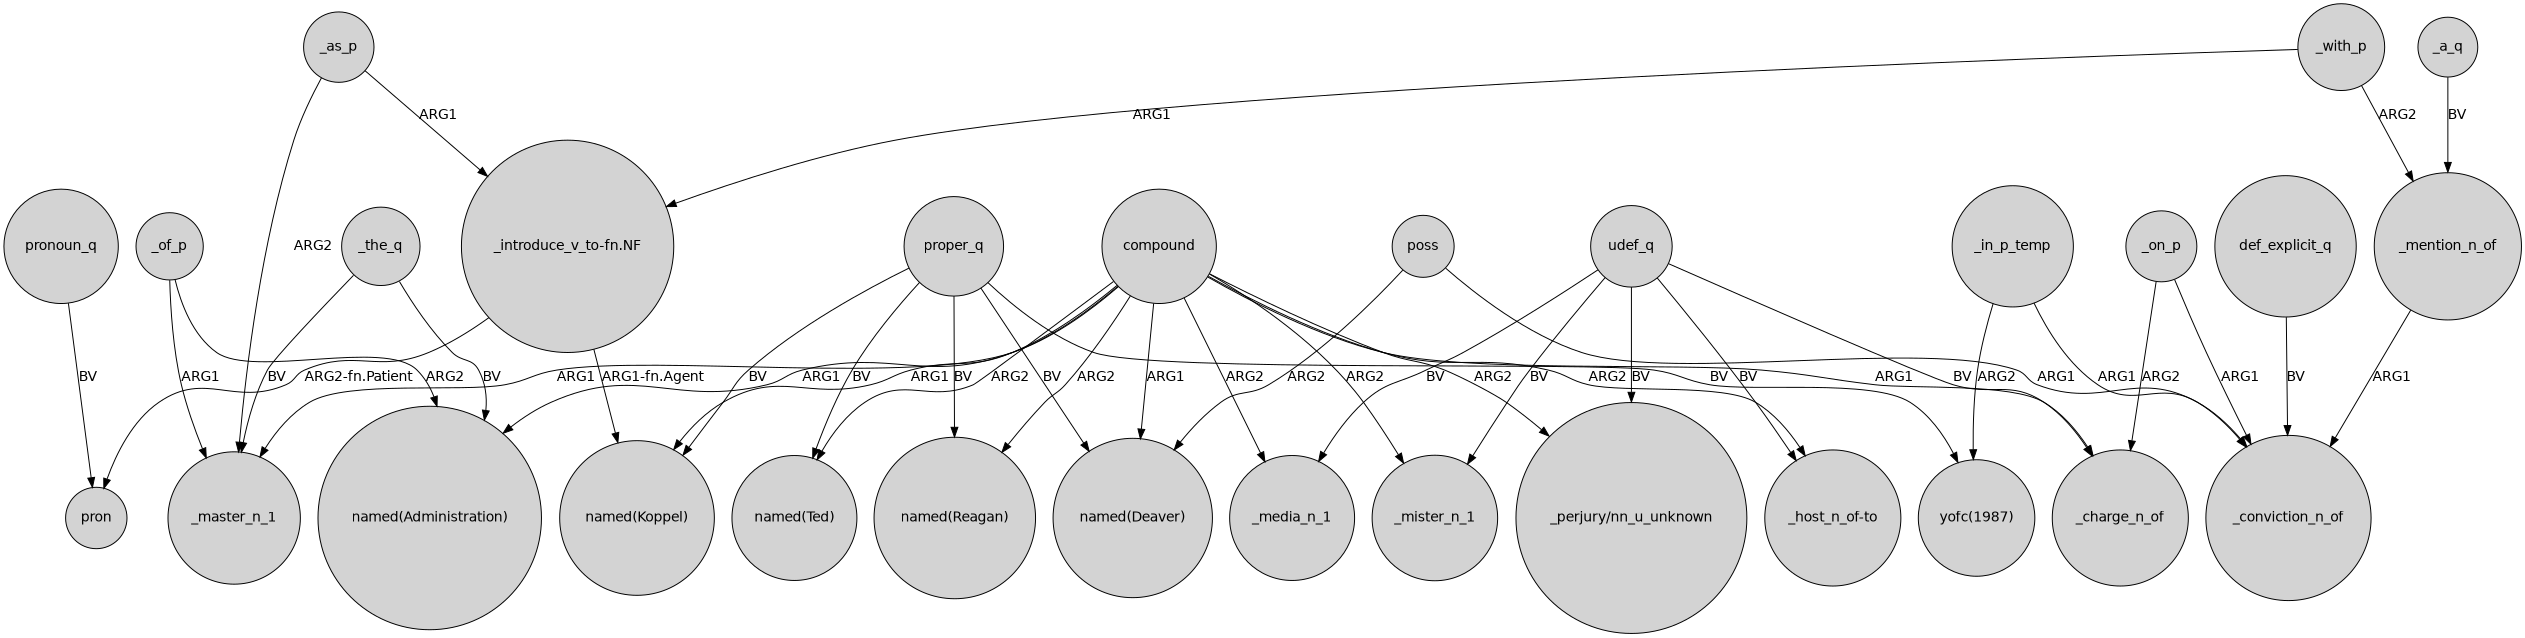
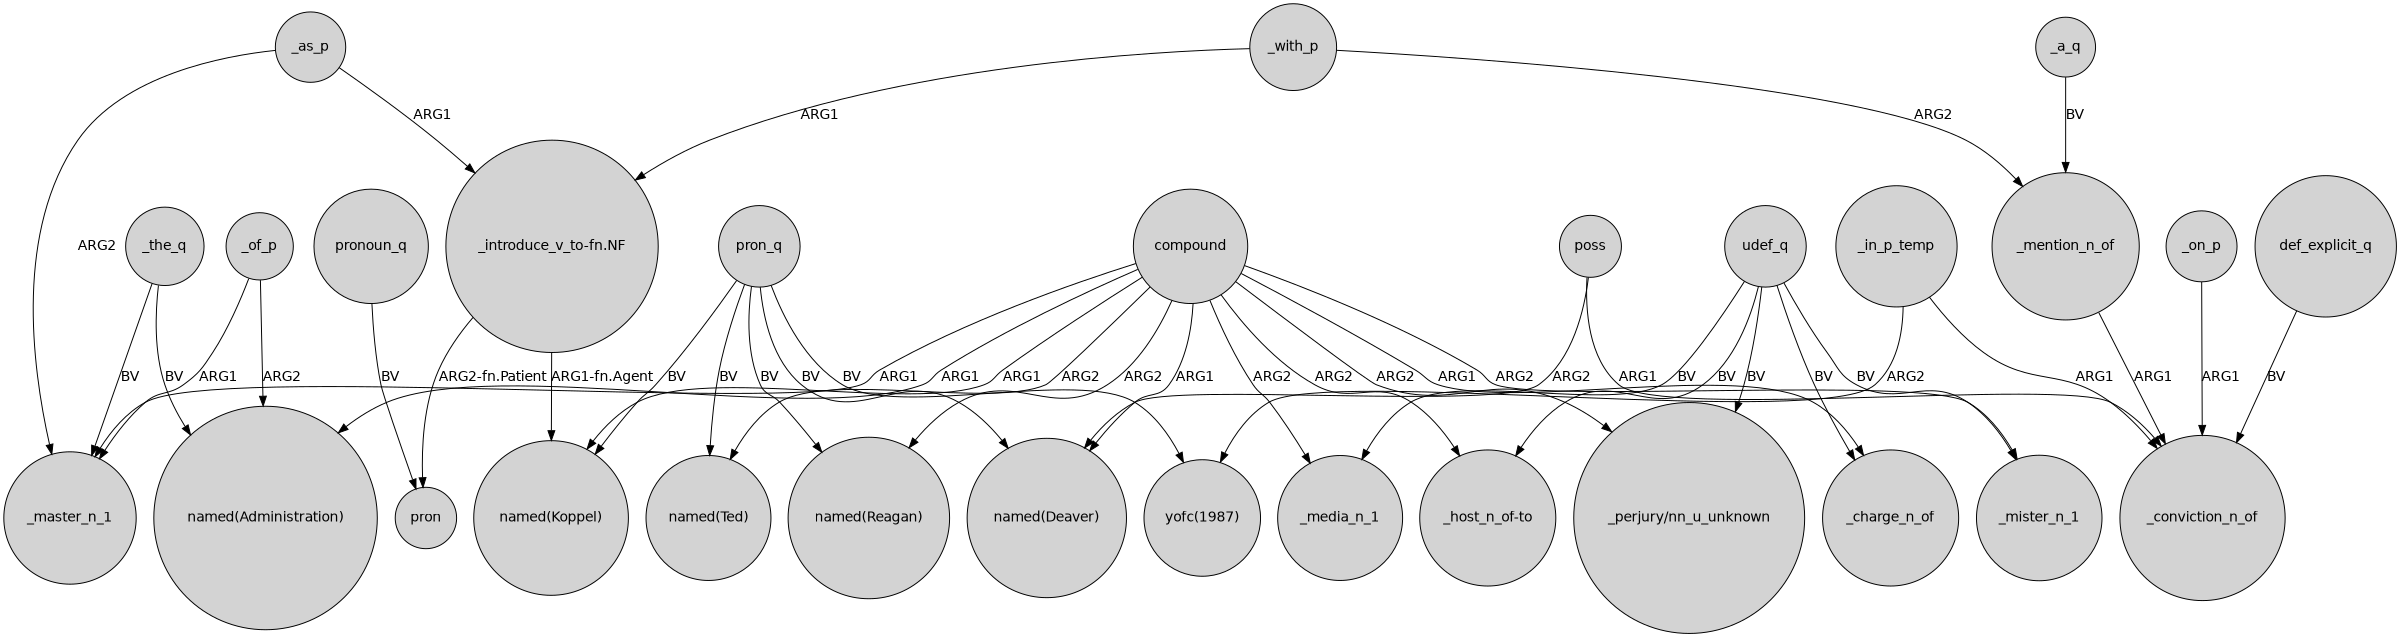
(954, 246) -> (759, 246)
(2144, 361) -> none
